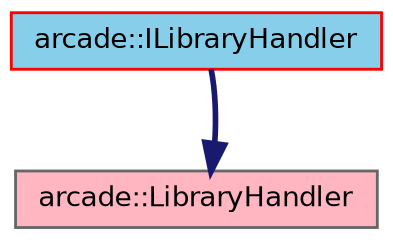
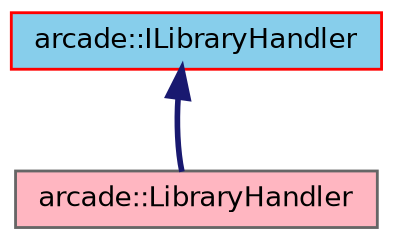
(215, 106) -> (178, 135)
